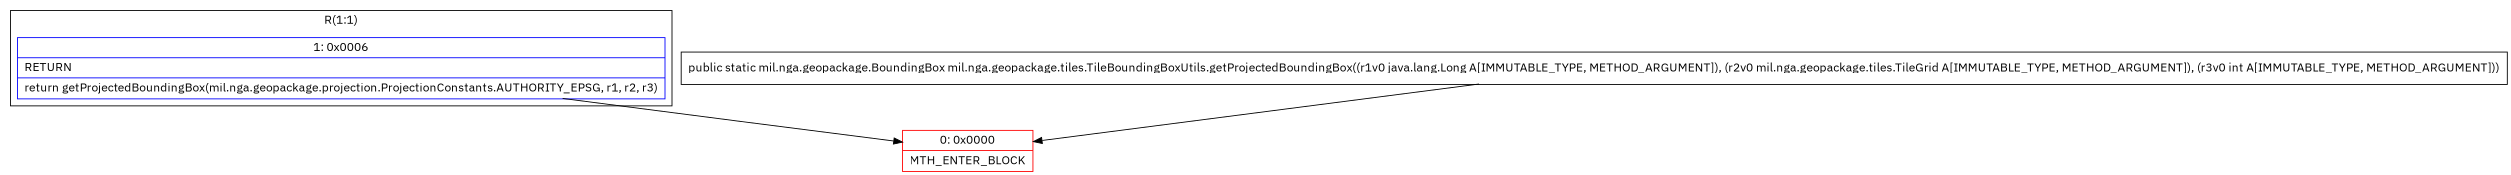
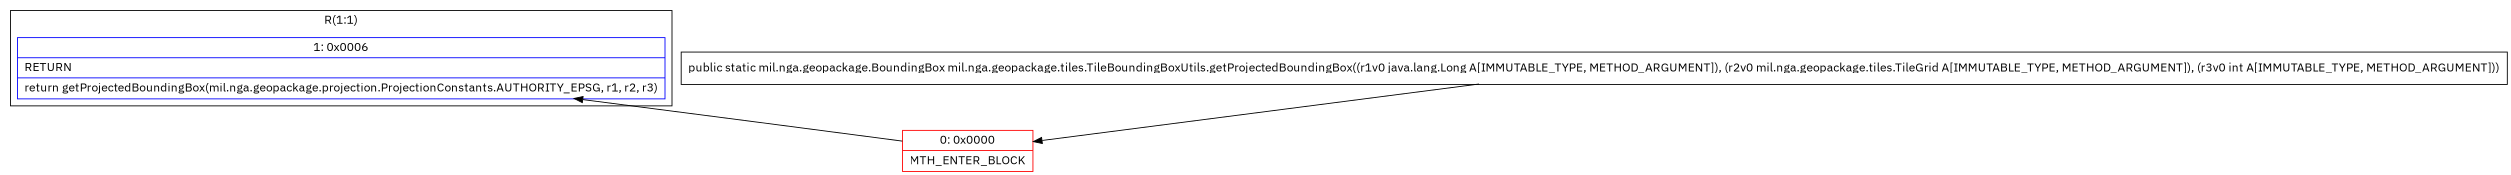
(728, 120) -> (743, 120)
